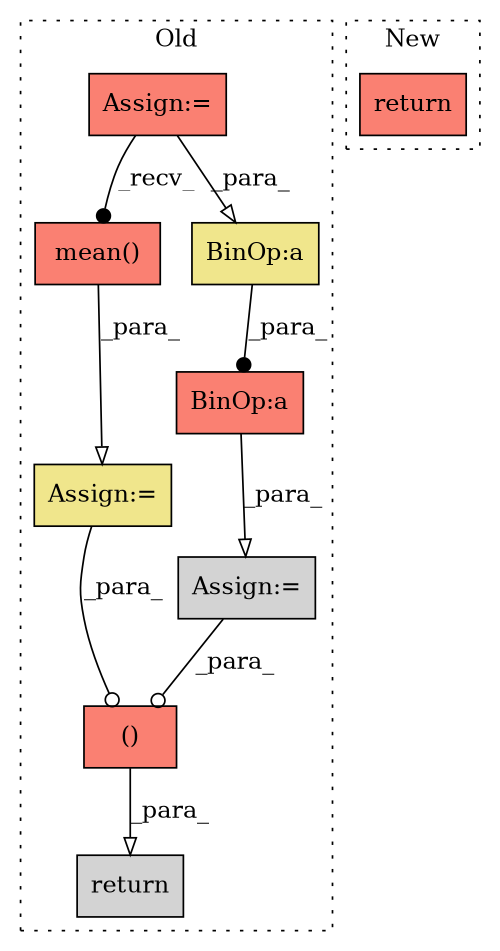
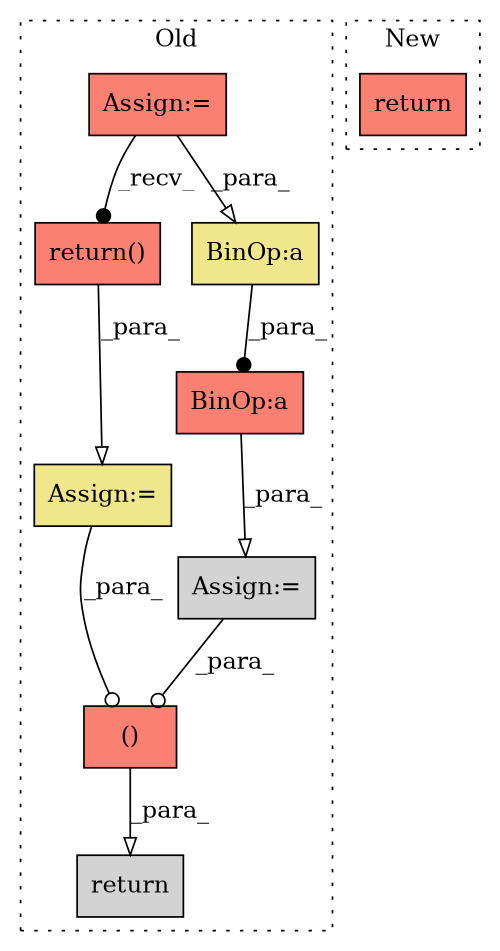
(98, 254) -> (98, 254)
